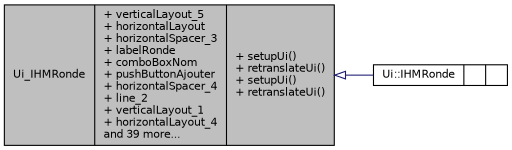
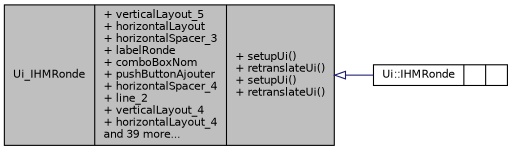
(154, 111) -> (154, 111)
